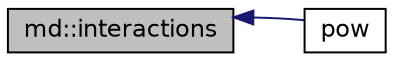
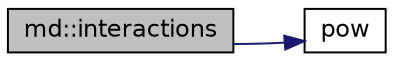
(279, 18) -> (259, 44)
